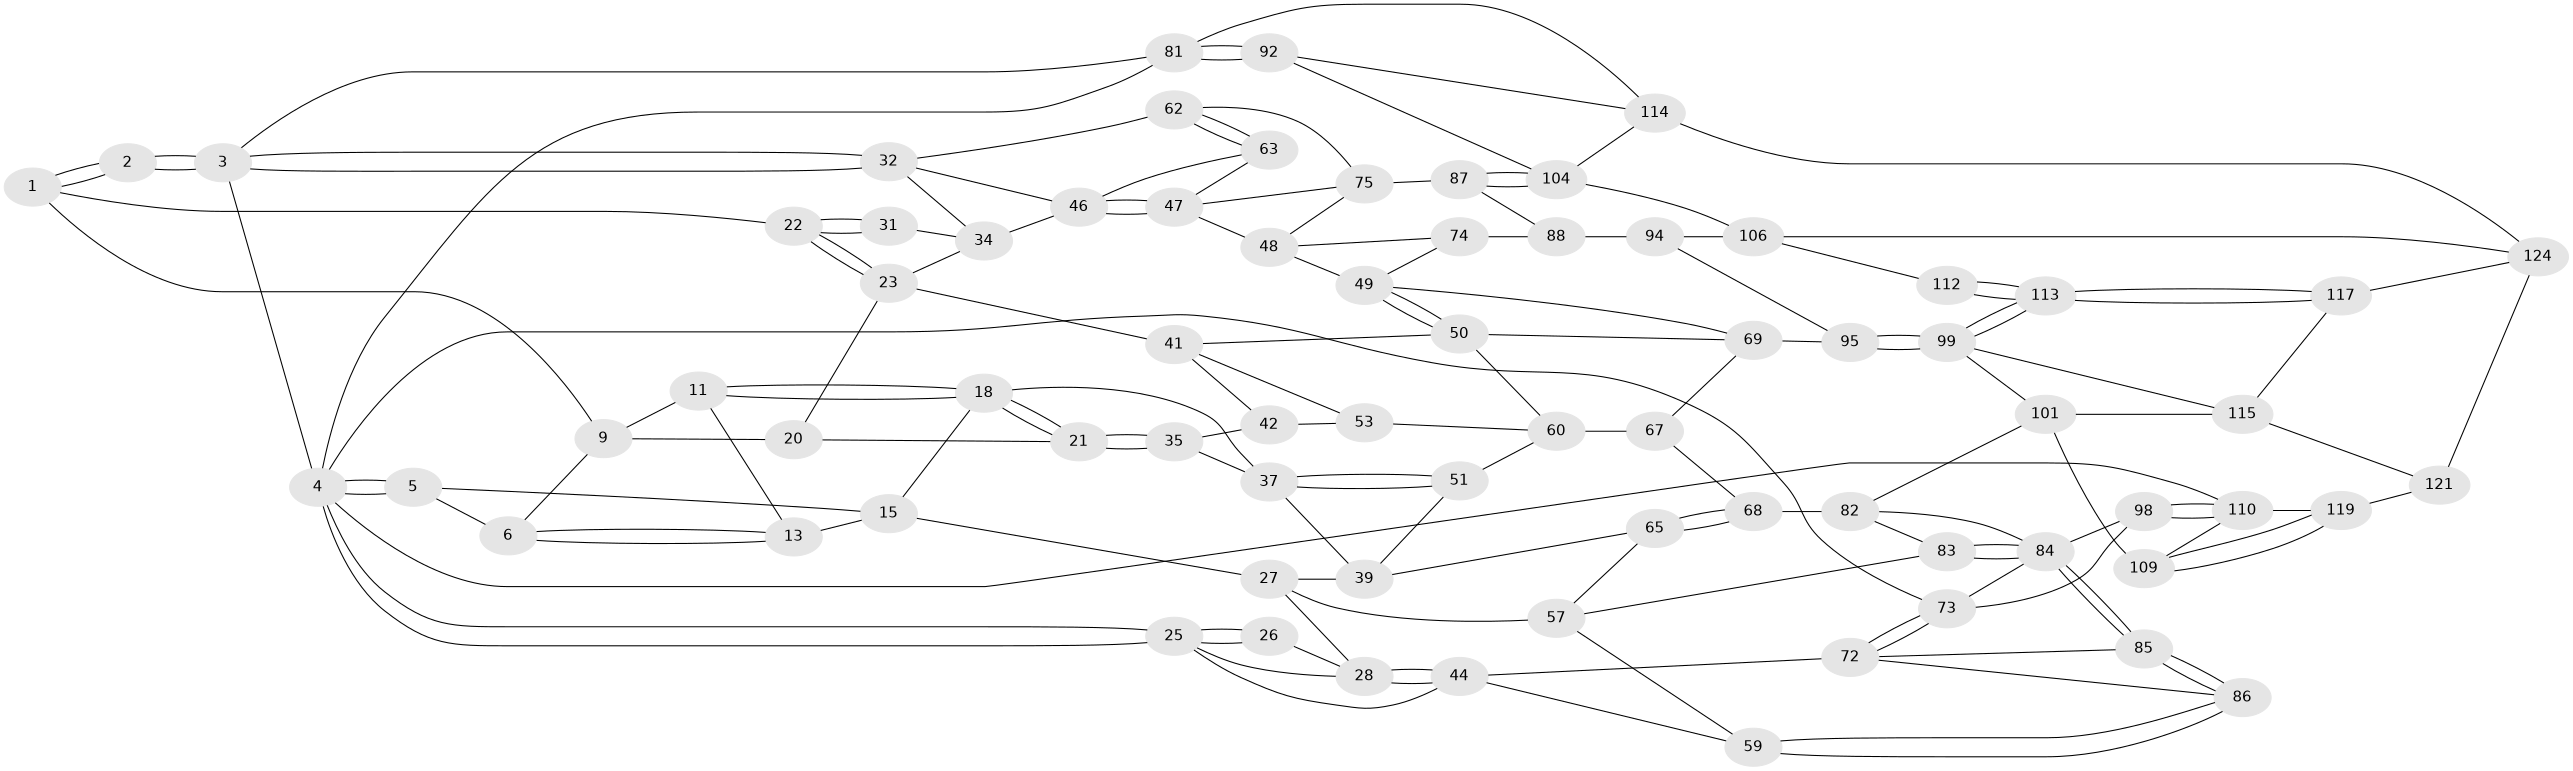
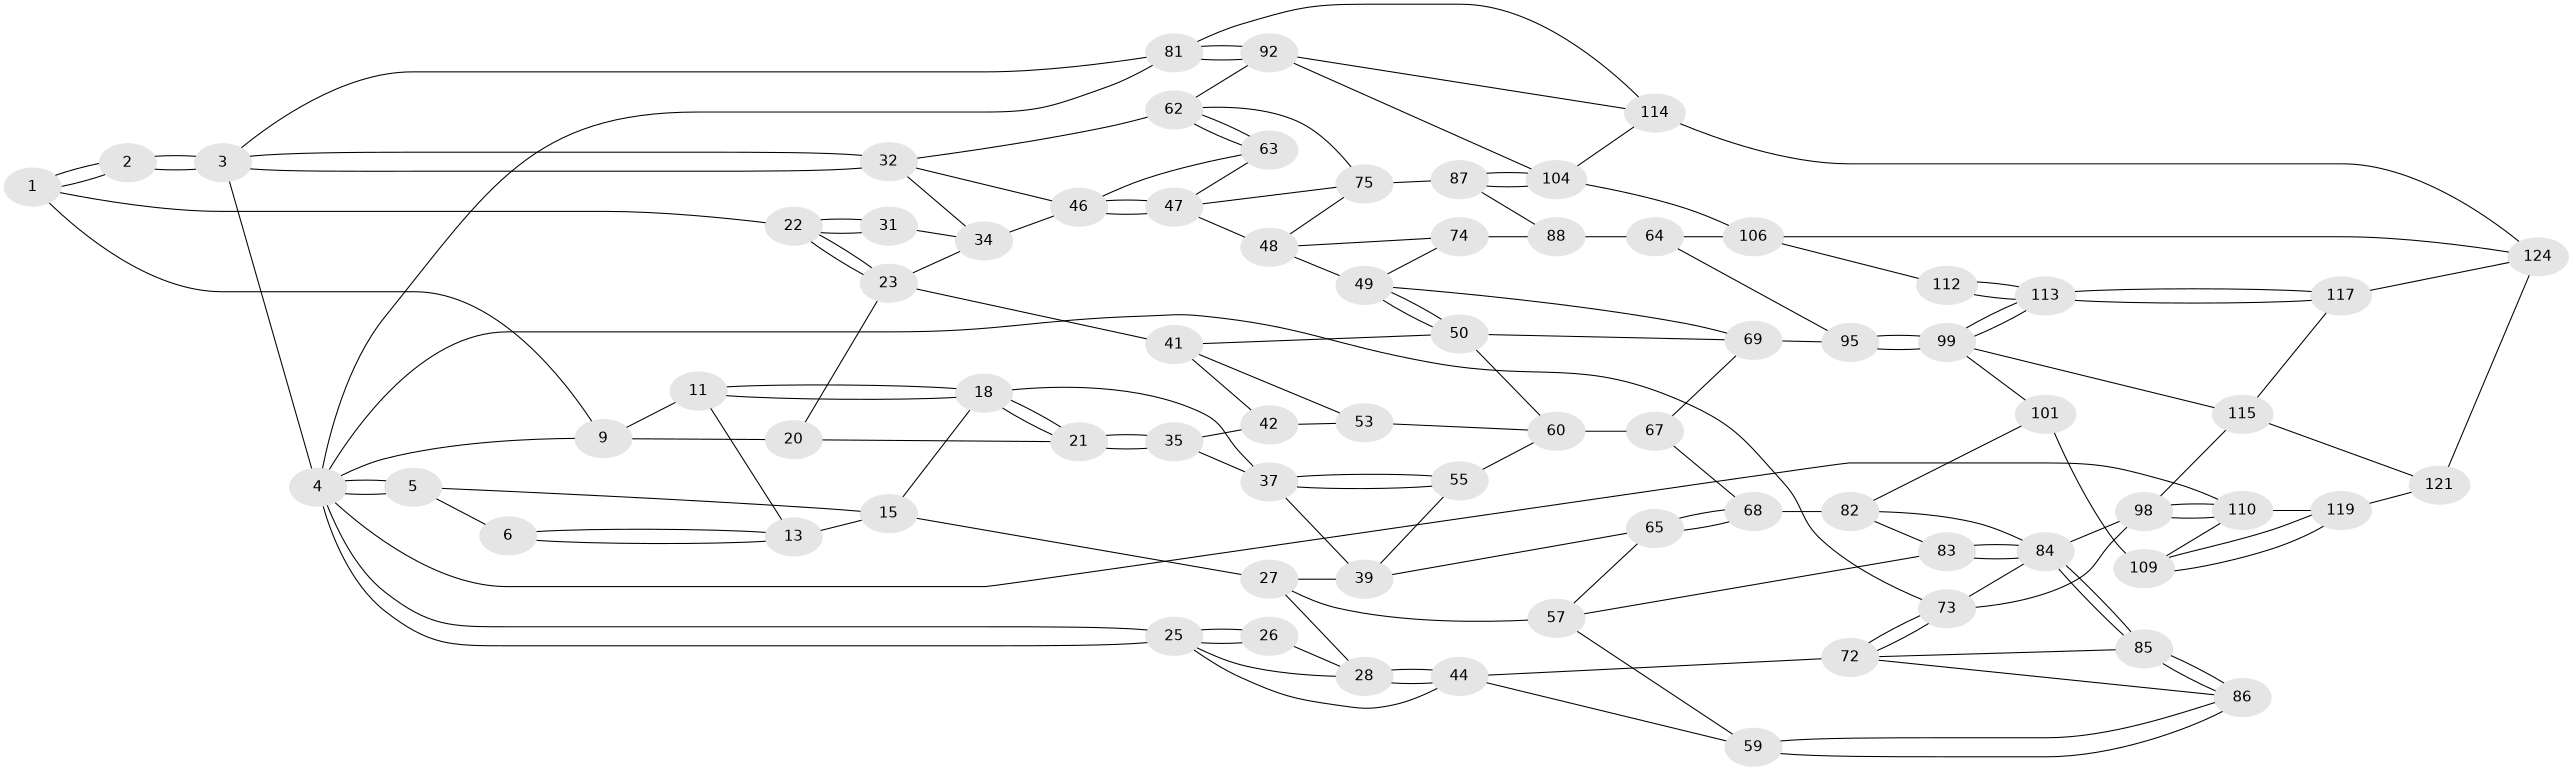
none -> (1222, 81)
(1655, 237) -> (1655, 237)
(2144, 414) -> (2193, 463)
(1460, 481) -> (1460, 481)
(556, 487) -> (456, 446)
